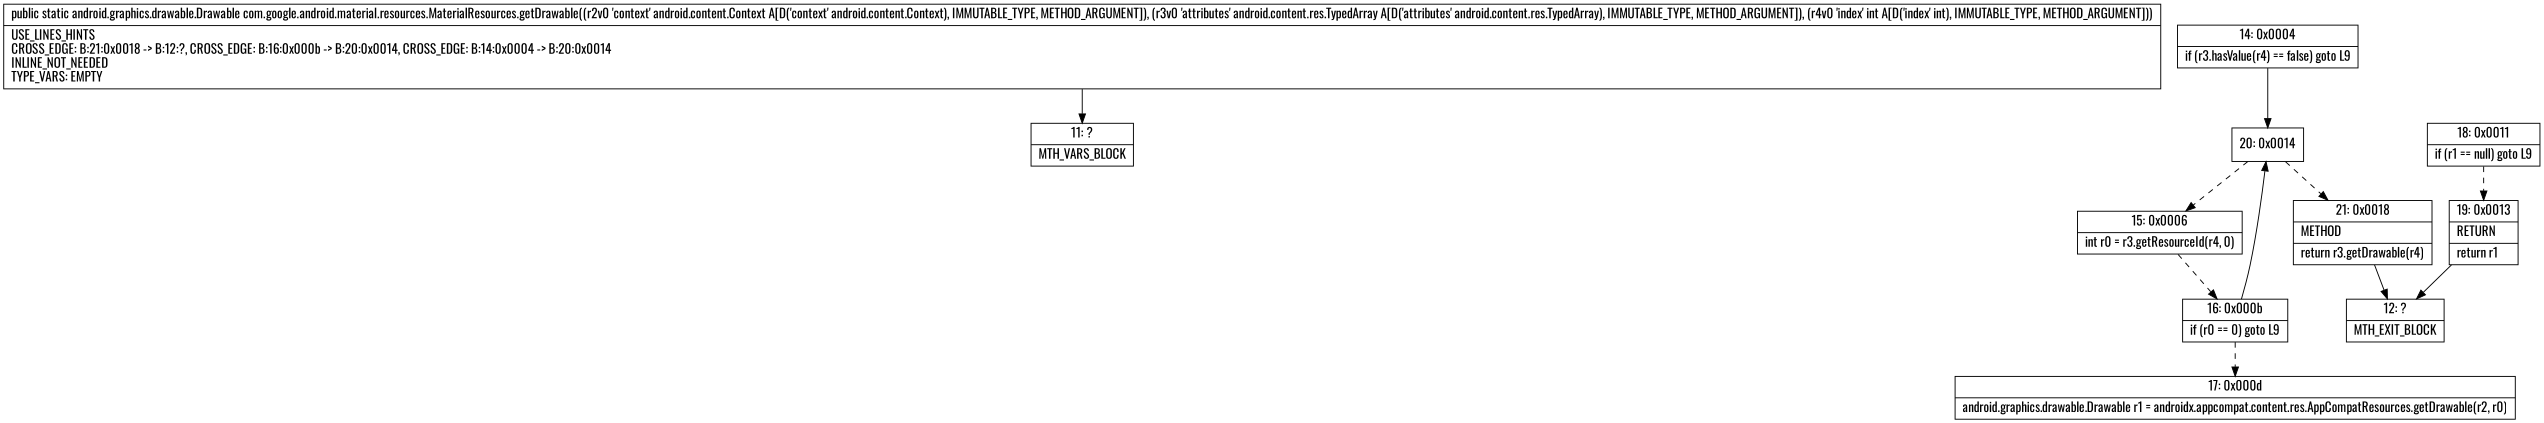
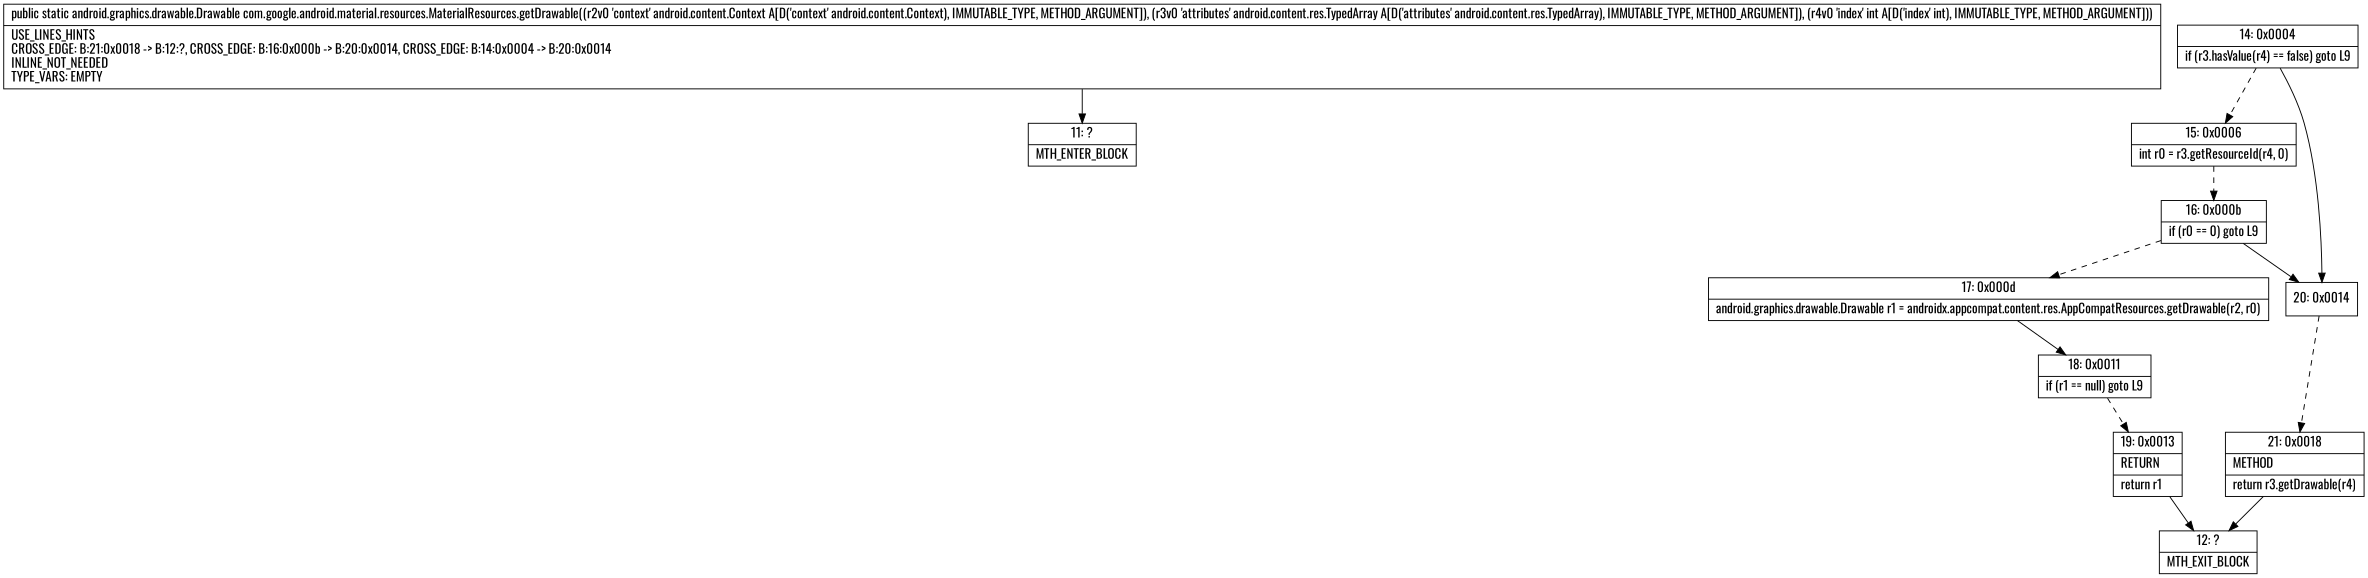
(1082, 155) -> (1082, 155)
(2221, 183) -> (2243, 91)
none -> (2038, 335)
